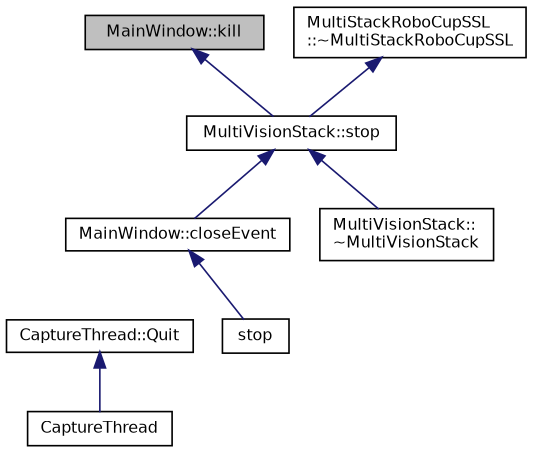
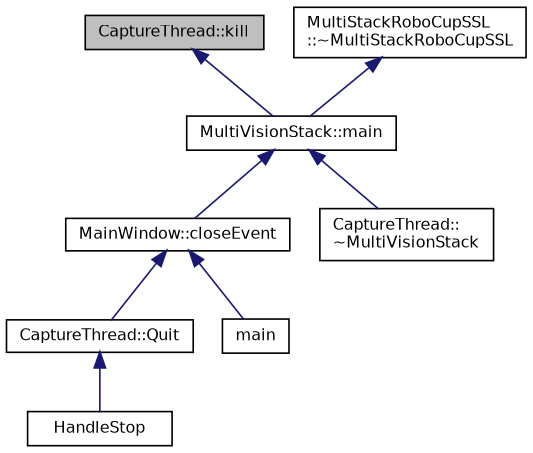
(175, 32) -> (175, 32)
(291, 133) -> (291, 133)
(407, 235) -> (407, 235)
none -> (134, 292)
(256, 336) -> (256, 336)
(100, 429) -> (100, 429)
